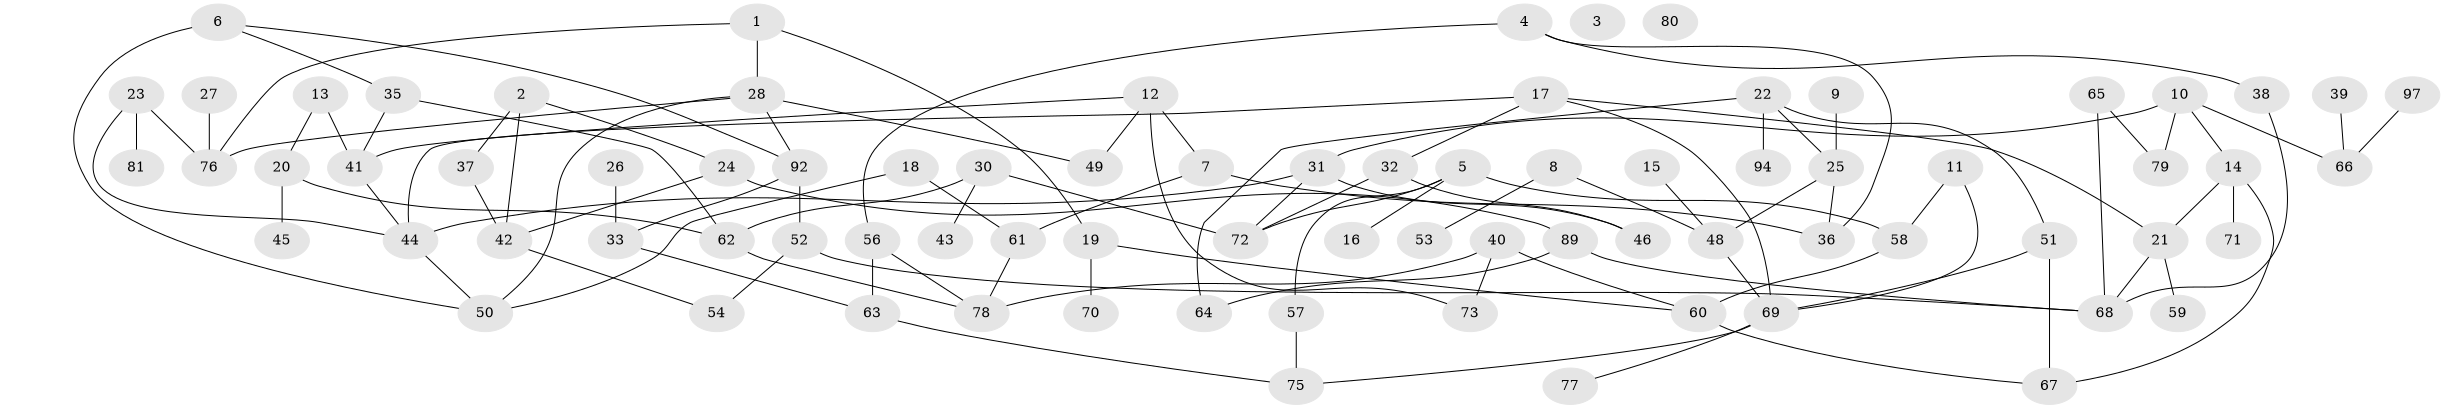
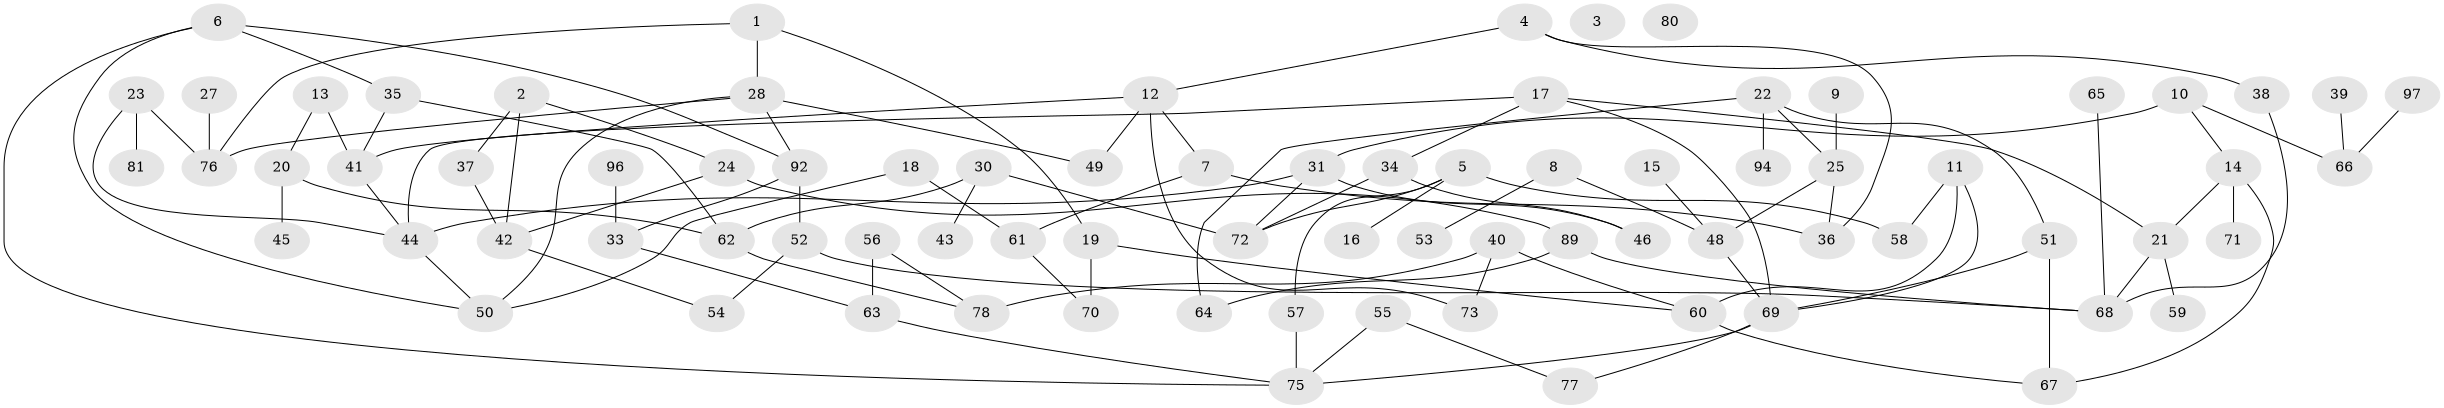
(1139, 56) -> (1338, 59)
(616, 168) -> (616, 168)
(1390, 168) -> (1390, 168)
(2161, 168) -> none
(1001, 274) -> (1054, 277)
(1799, 277) -> (1913, 277)
none -> (1383, 313)
none -> (462, 354)
